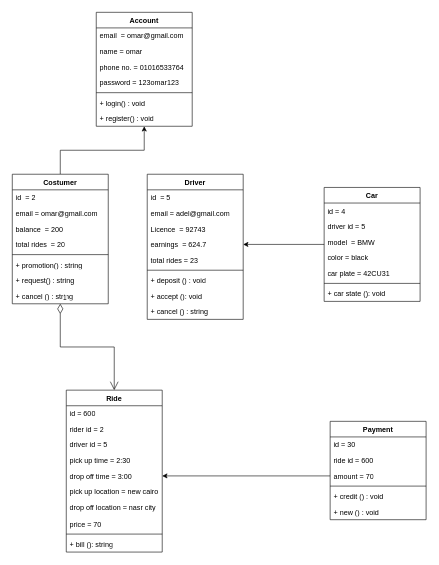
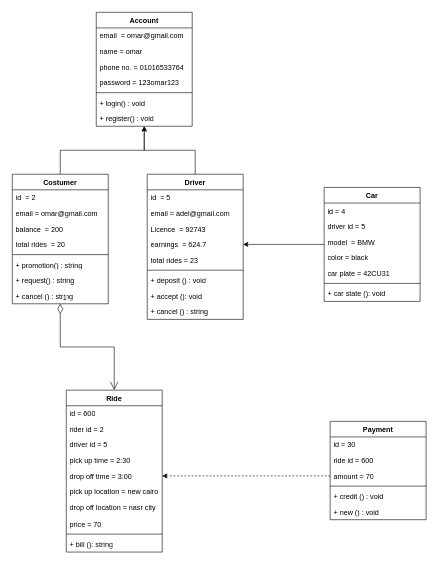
none -> (183, 150)
(247, 476) -> (247, 476)
